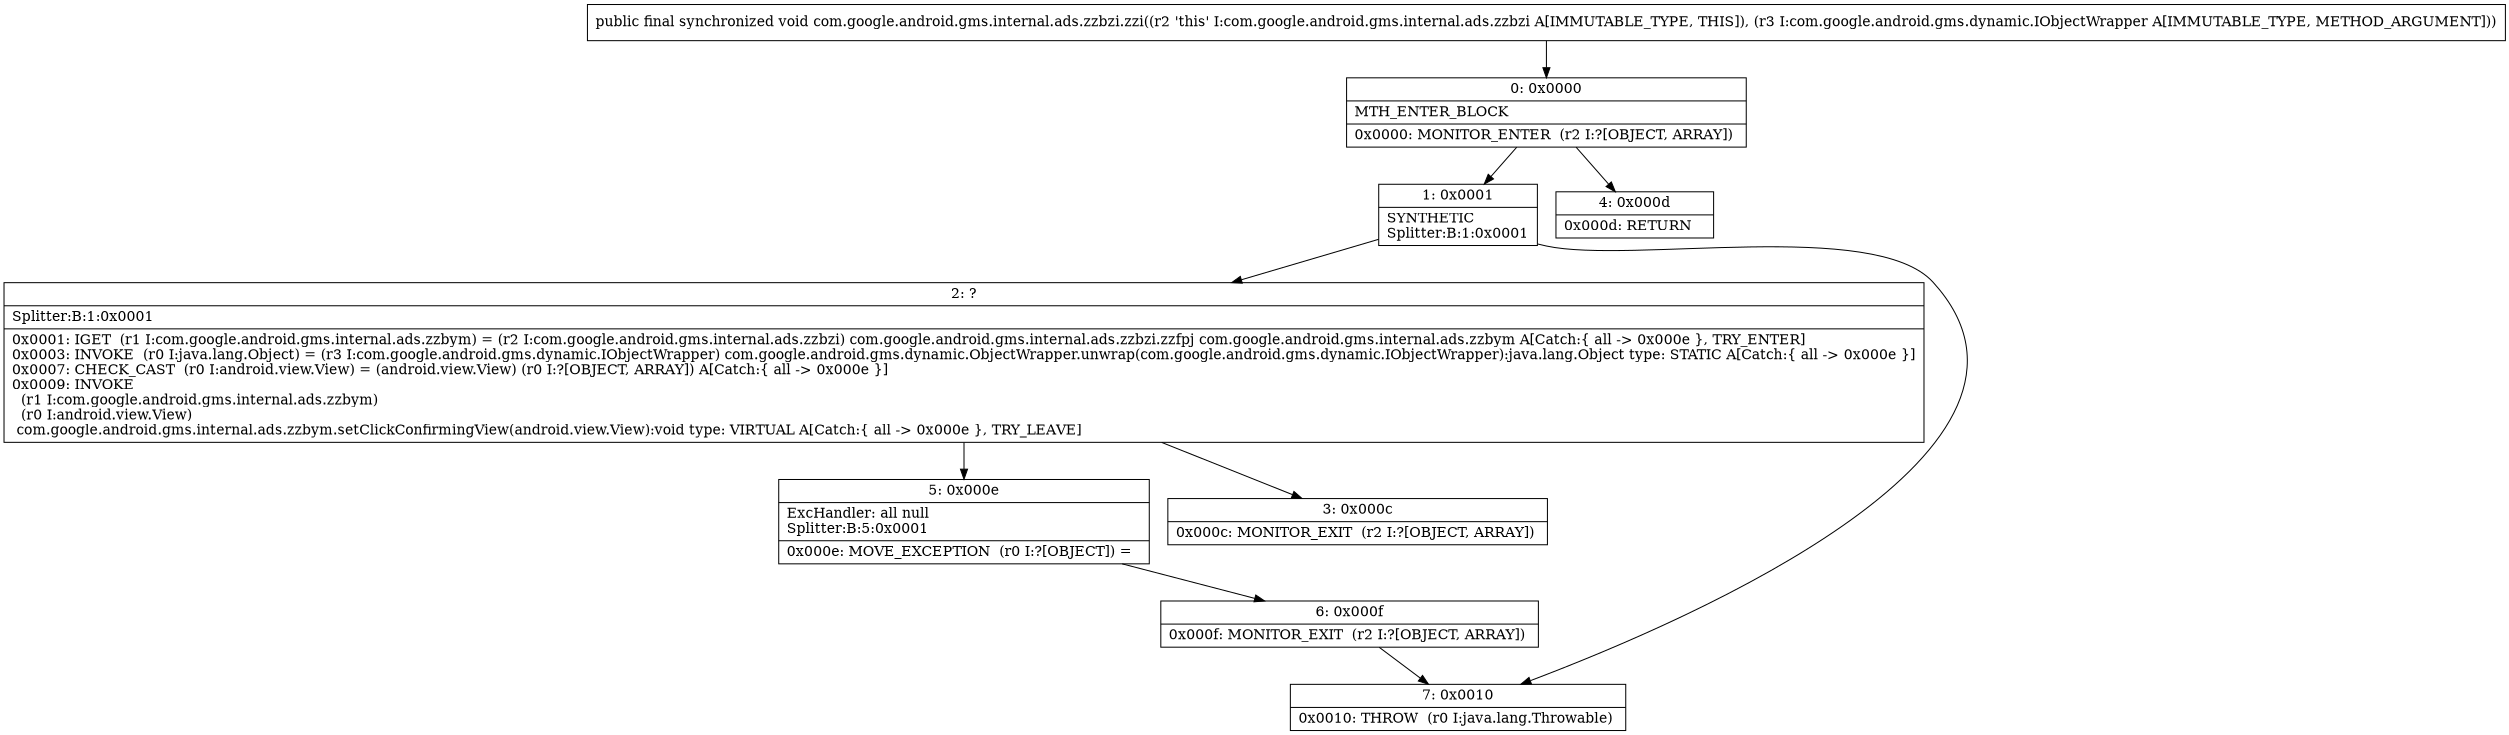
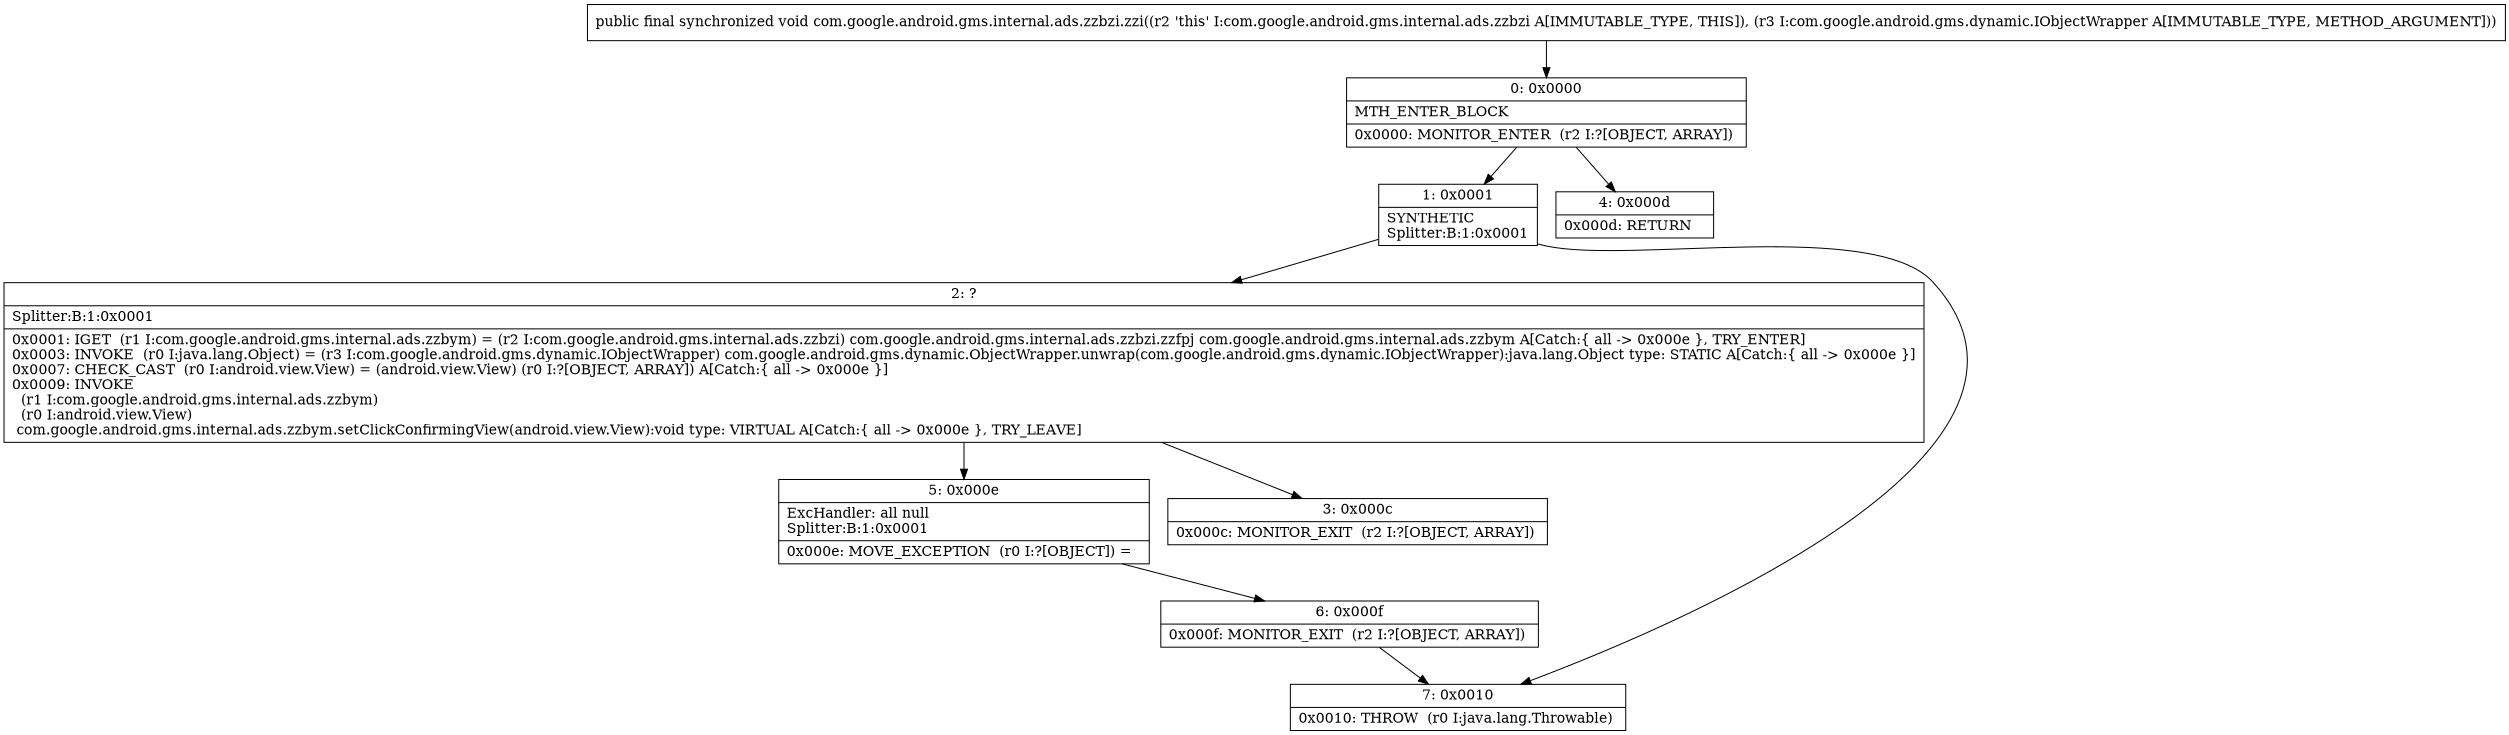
(858, 529) -> (858, 529)
